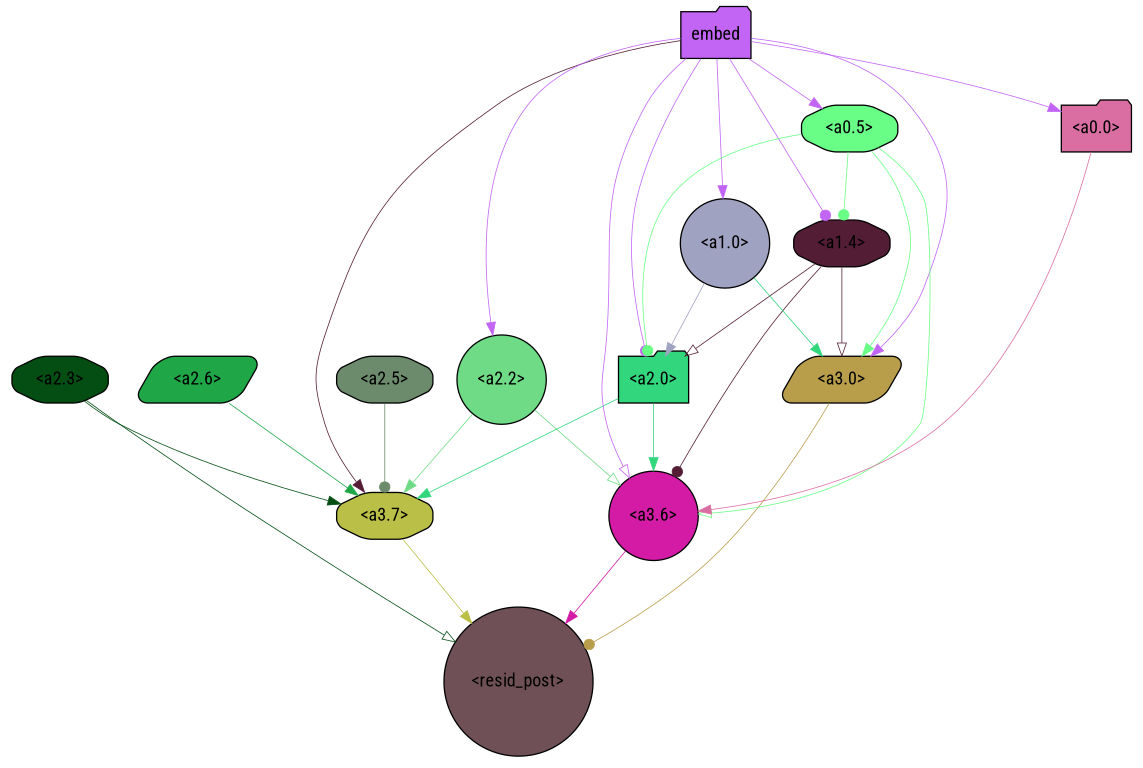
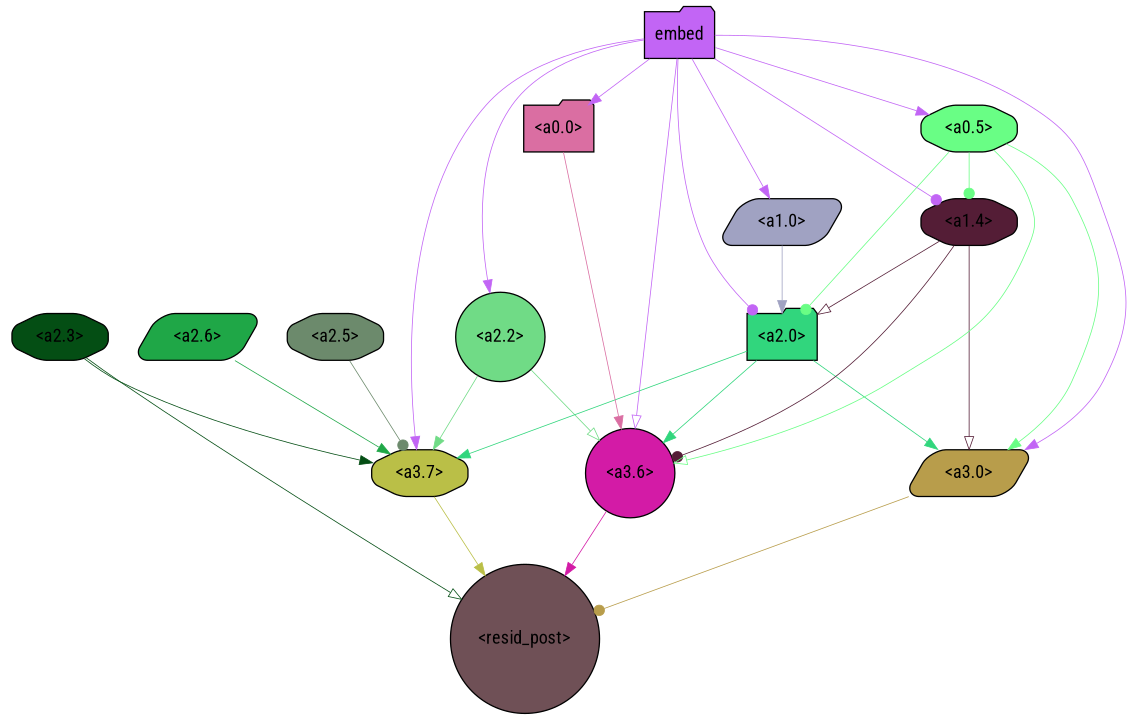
(400, 187) -> (442, 179)
(725, 243) -> (782, 222)
(788, 317) -> (873, 403)
